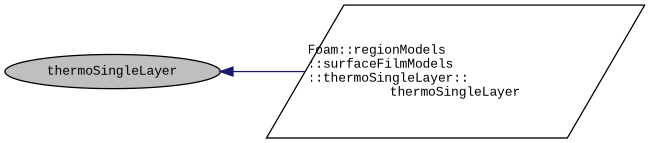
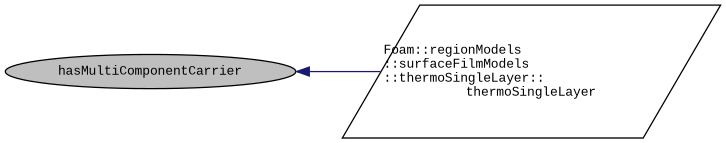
(113, 72) -> (151, 72)
